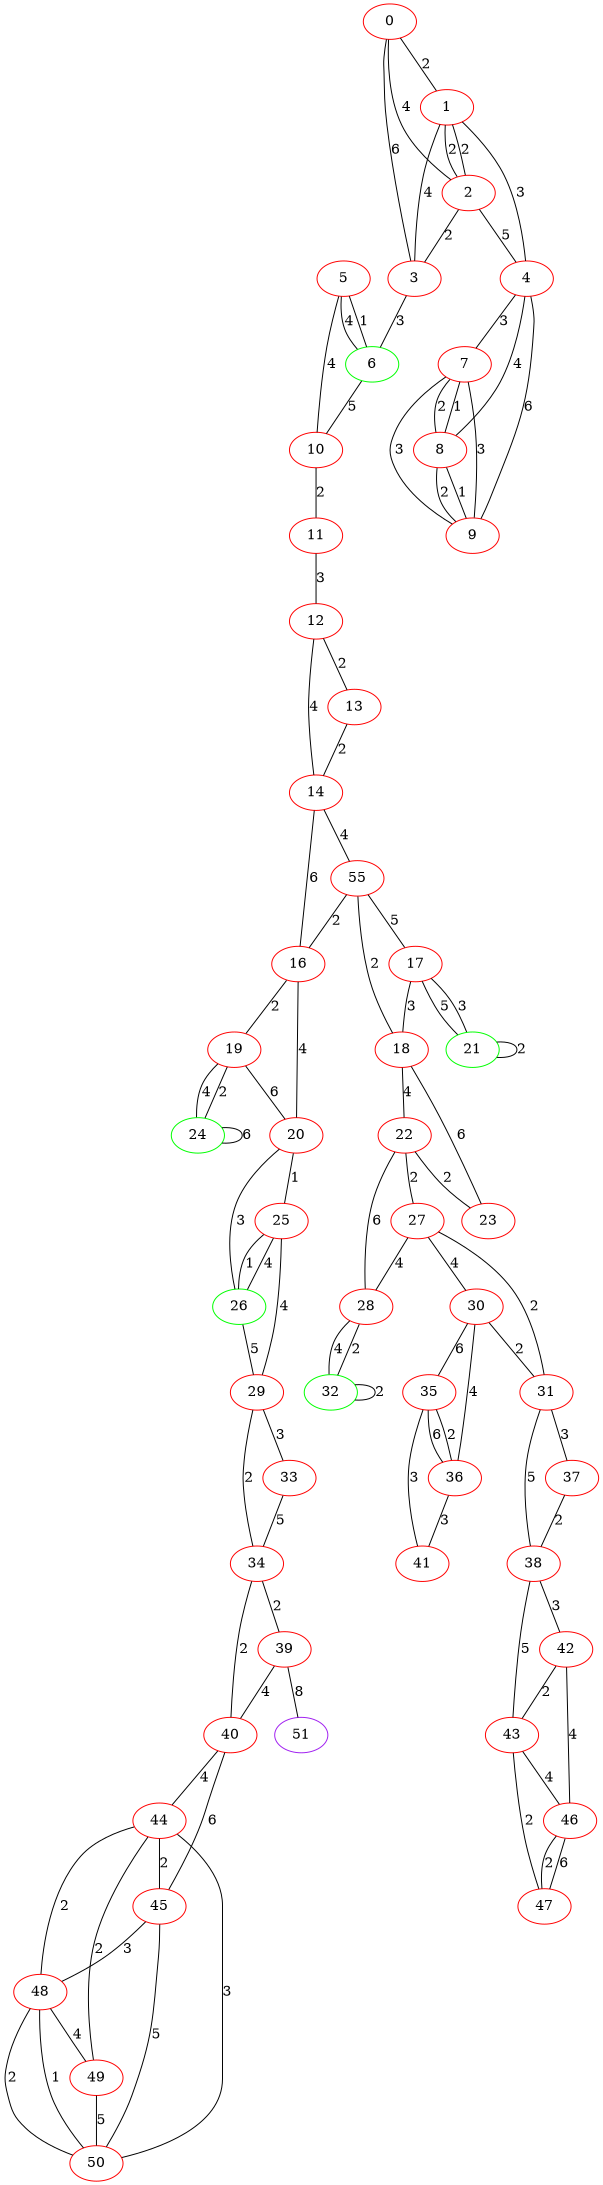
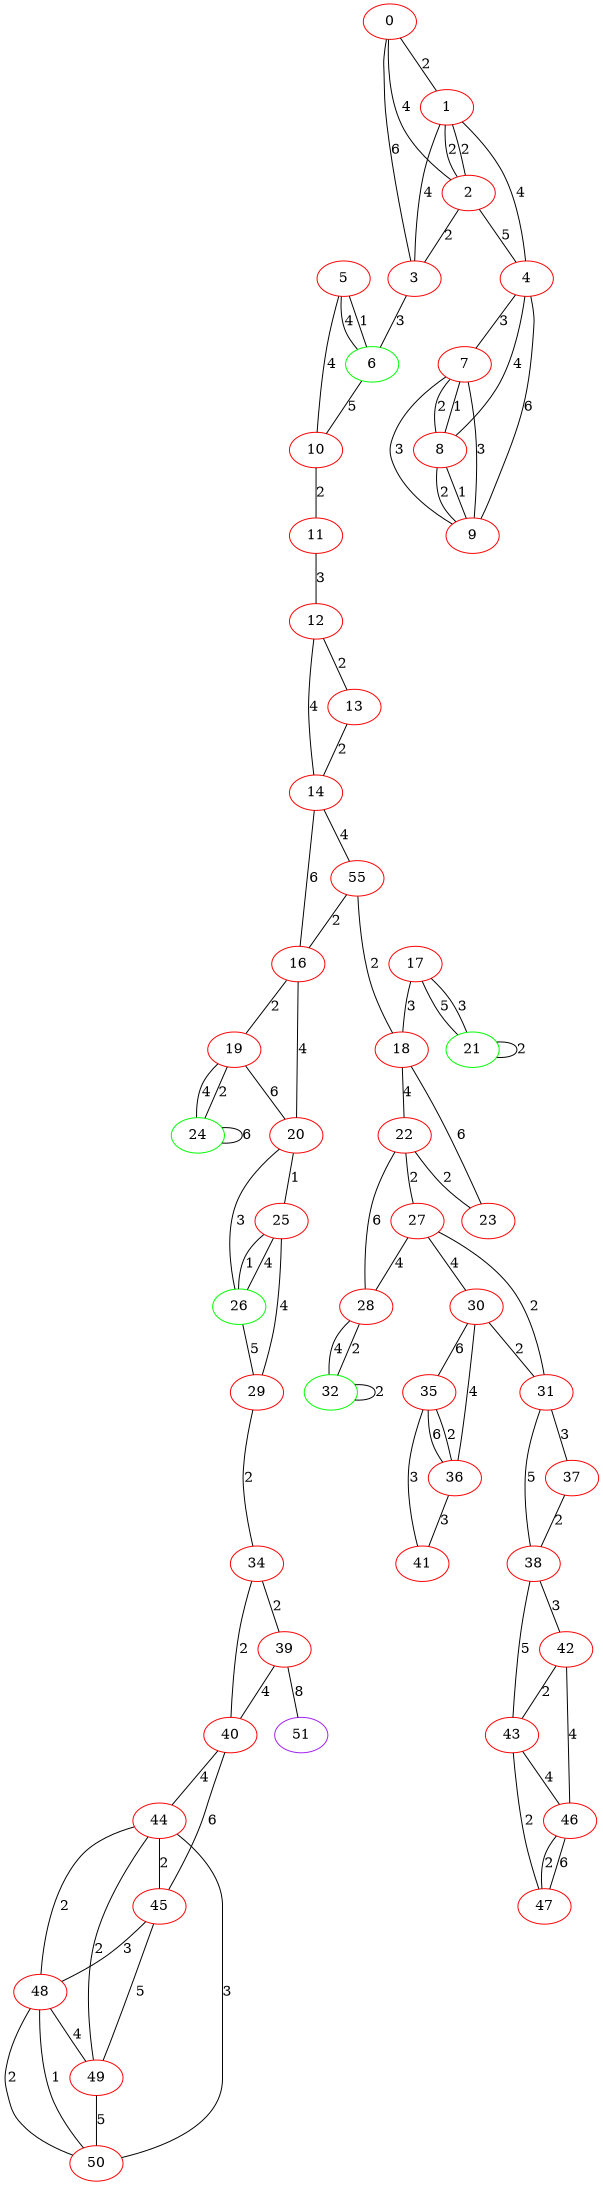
(521, 193) -> (521, 193)
(386, 921) -> none
(289, 1478) -> none
(149, 2040) -> (129, 1992)
